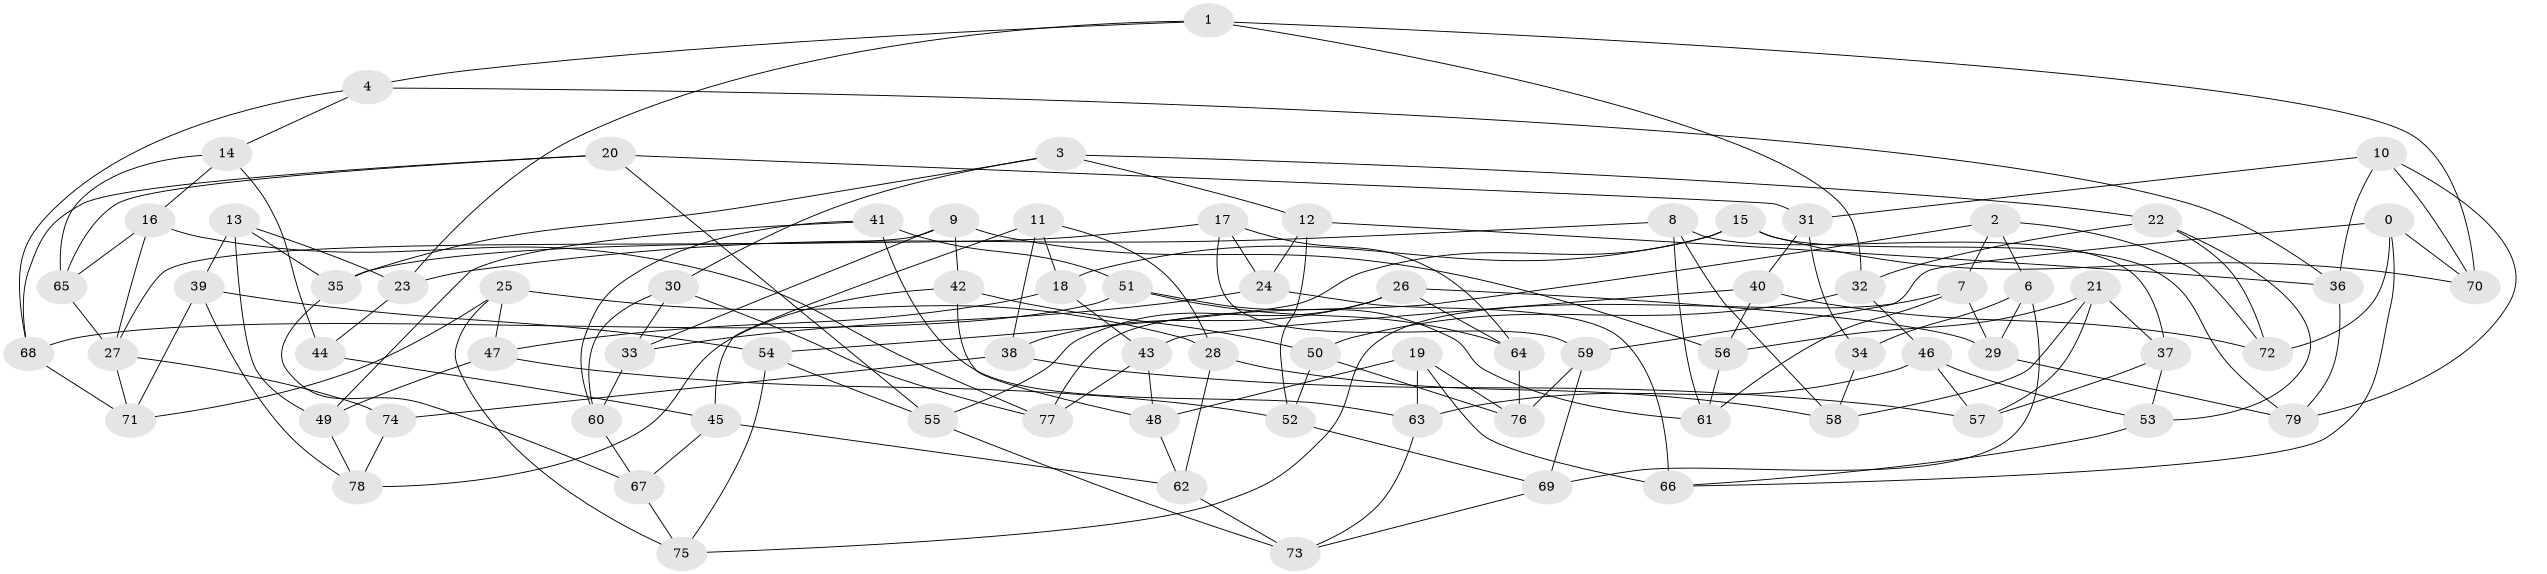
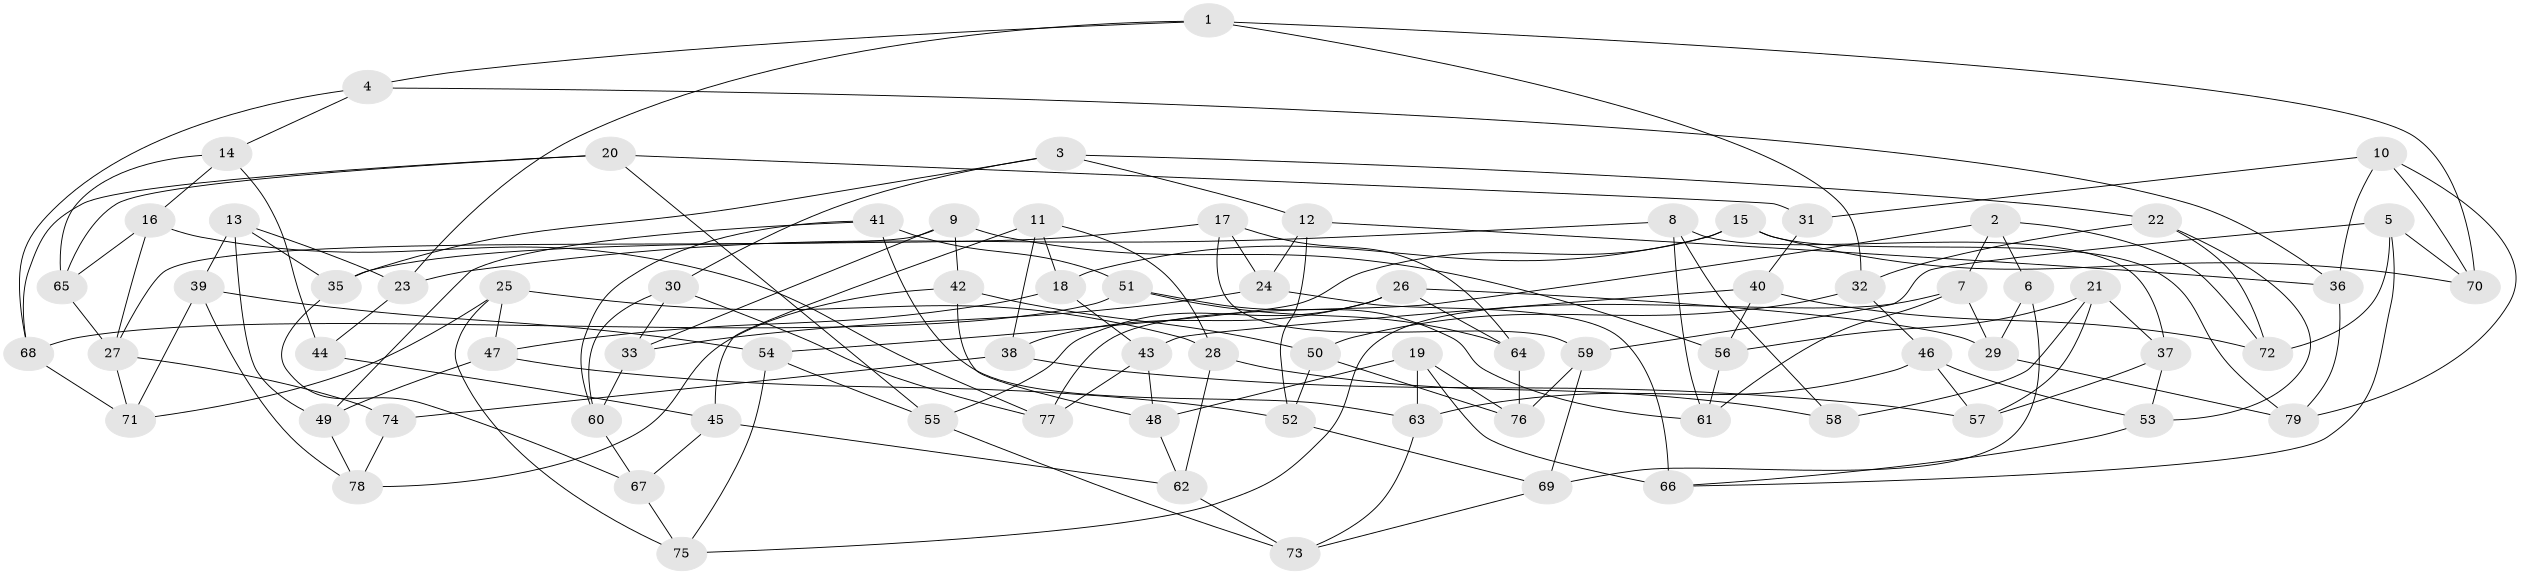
(2389, 220) -> (2389, 220)
(1860, 354) -> none
